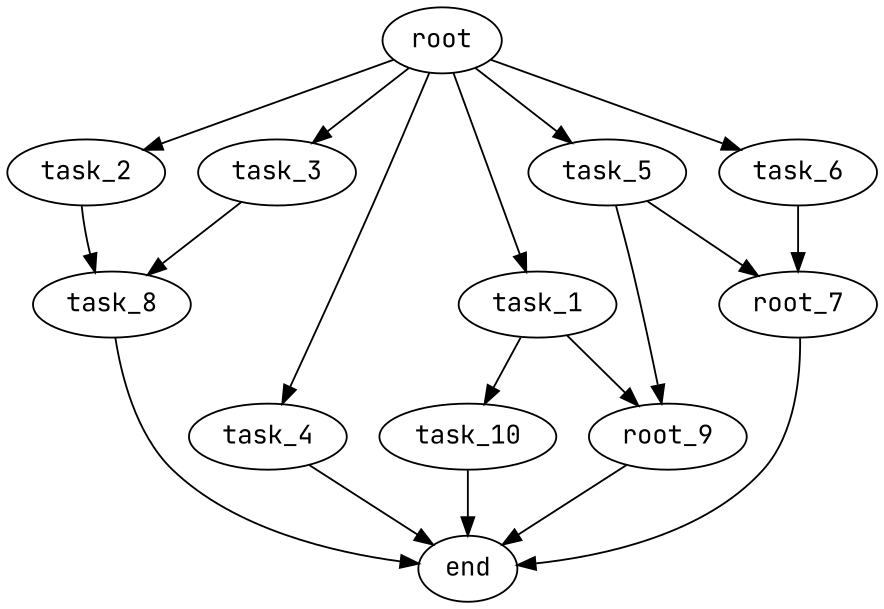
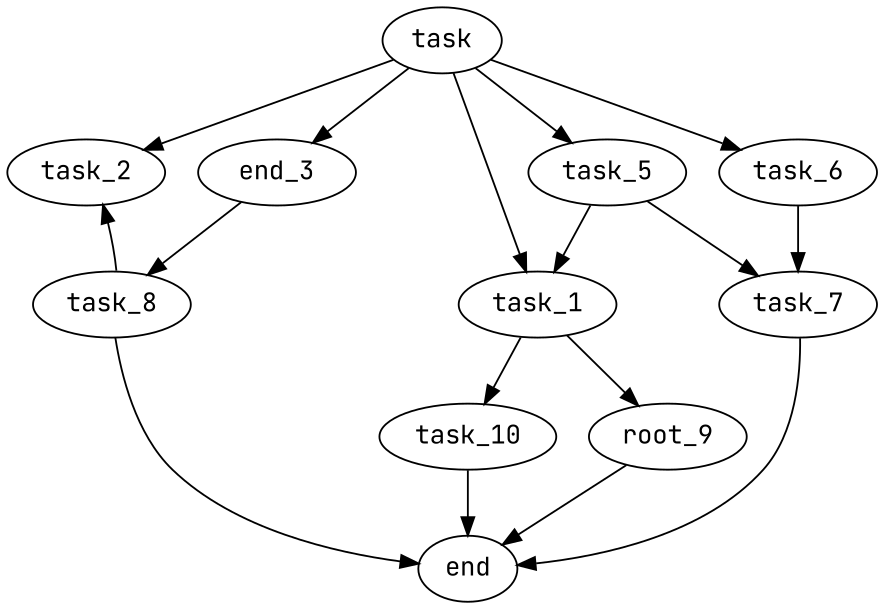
(442, 40) -> (442, 40)
(277, 172) -> (277, 172)
(85, 230) -> (113, 247)
(638, 295) -> (577, 230)
(798, 305) -> (798, 305)
(268, 437) -> none
